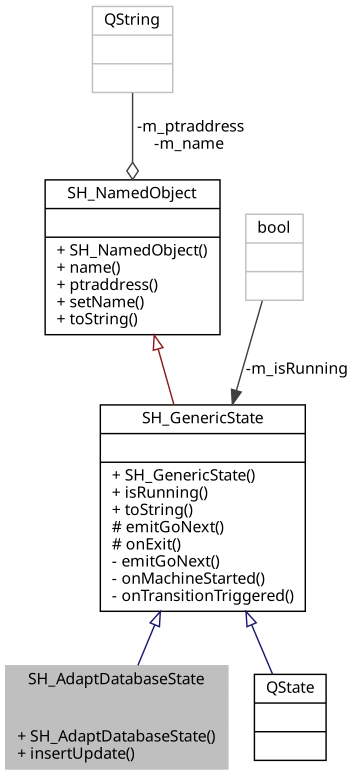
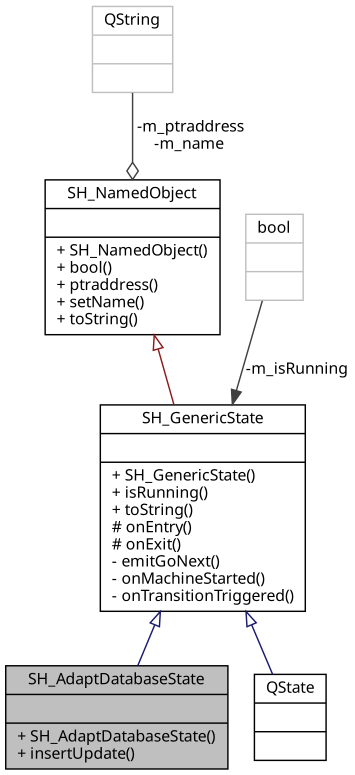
(89, 268) -> (85, 268)
(168, 527) -> (152, 527)
(117, 717) -> (117, 717)
